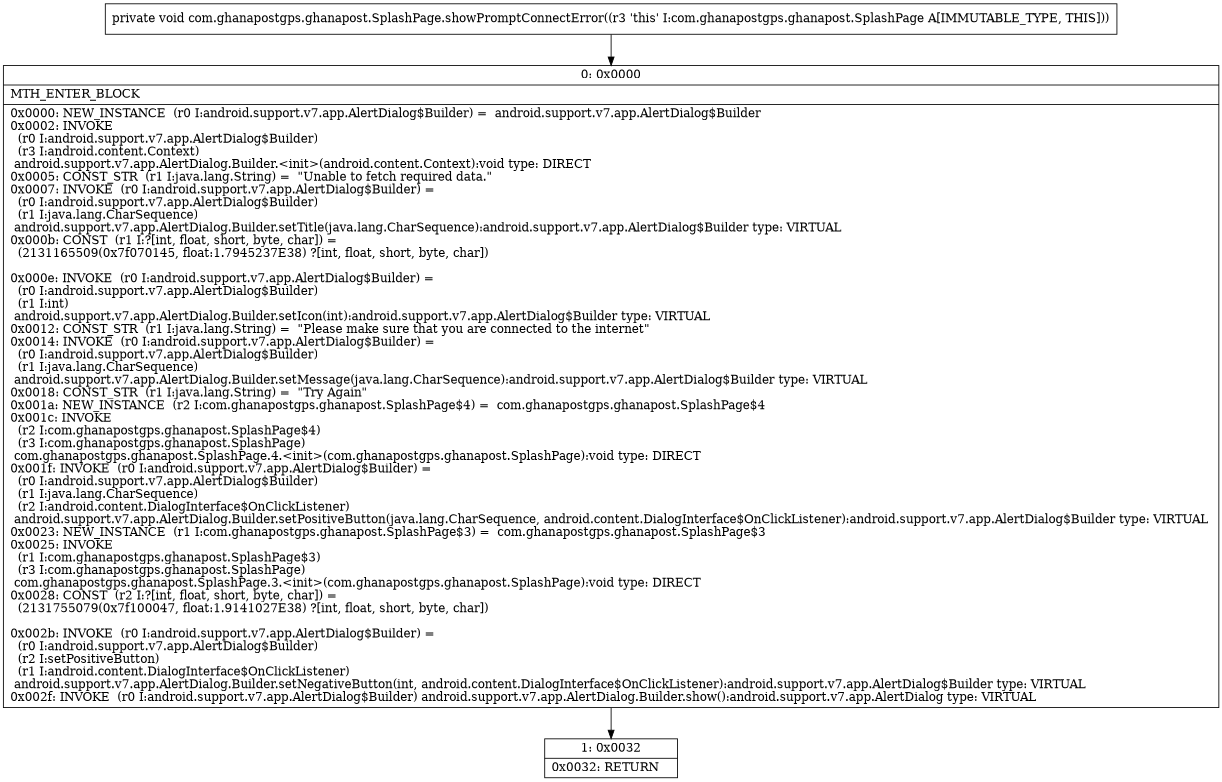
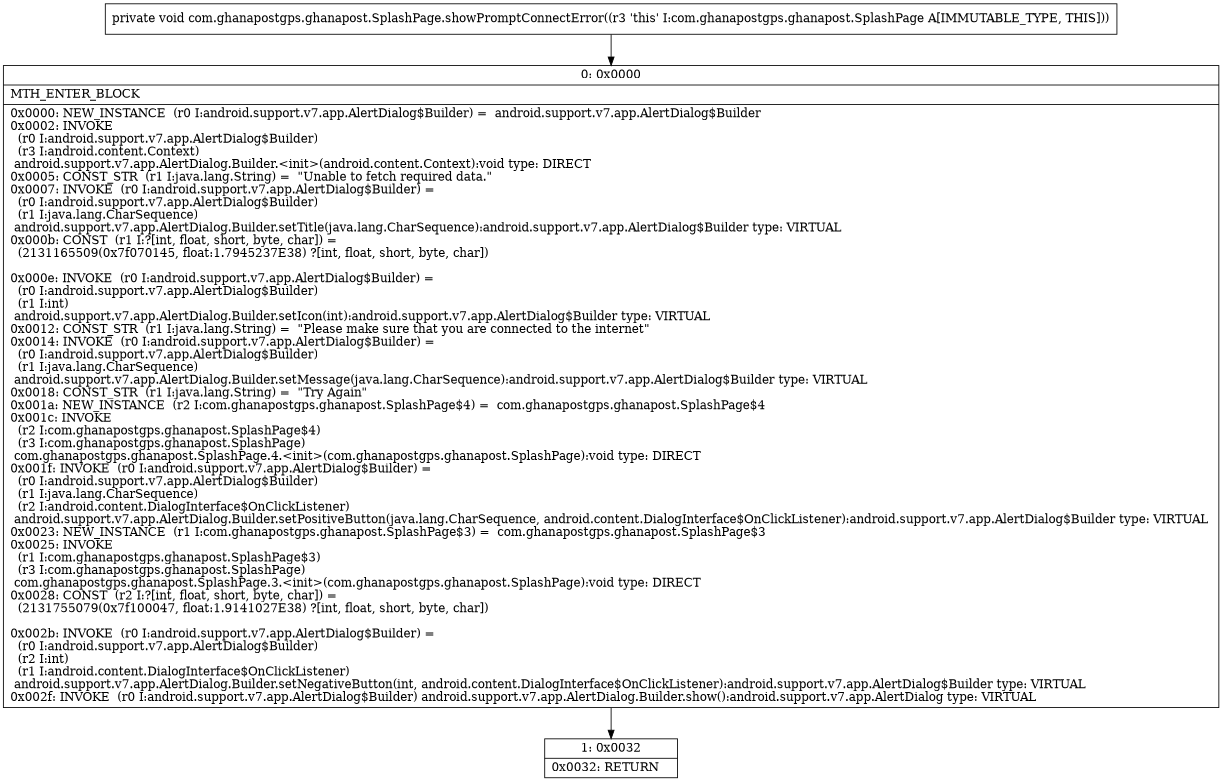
(85, 659) -> (40, 659)
